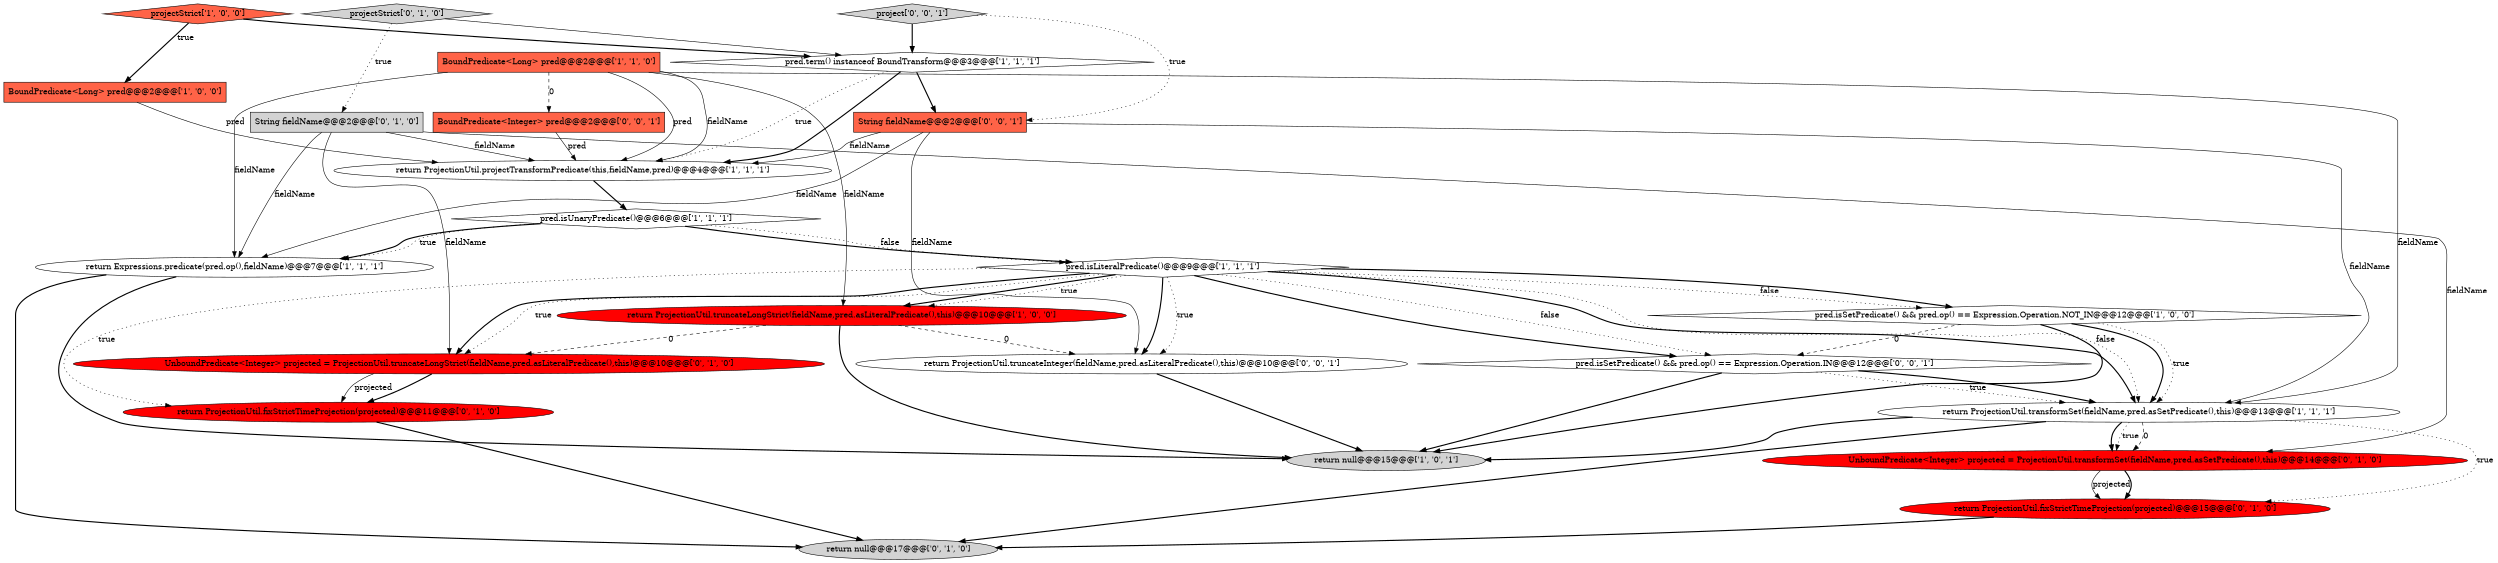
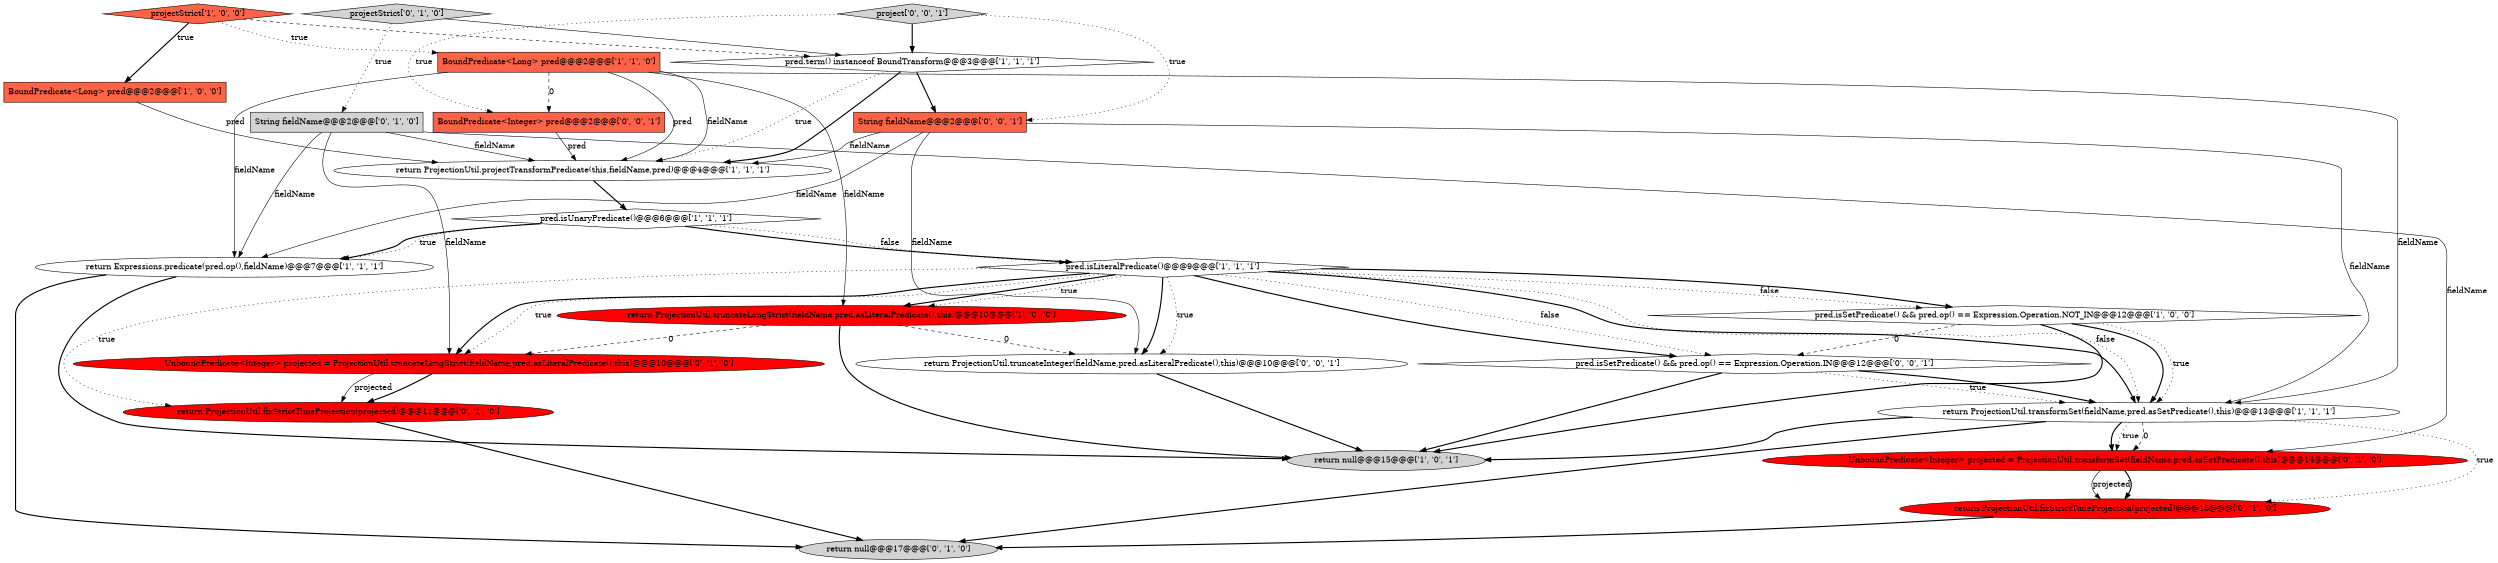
none -> (572, 24)
(524, 40) -> (524, 40)
none -> (323, 47)
